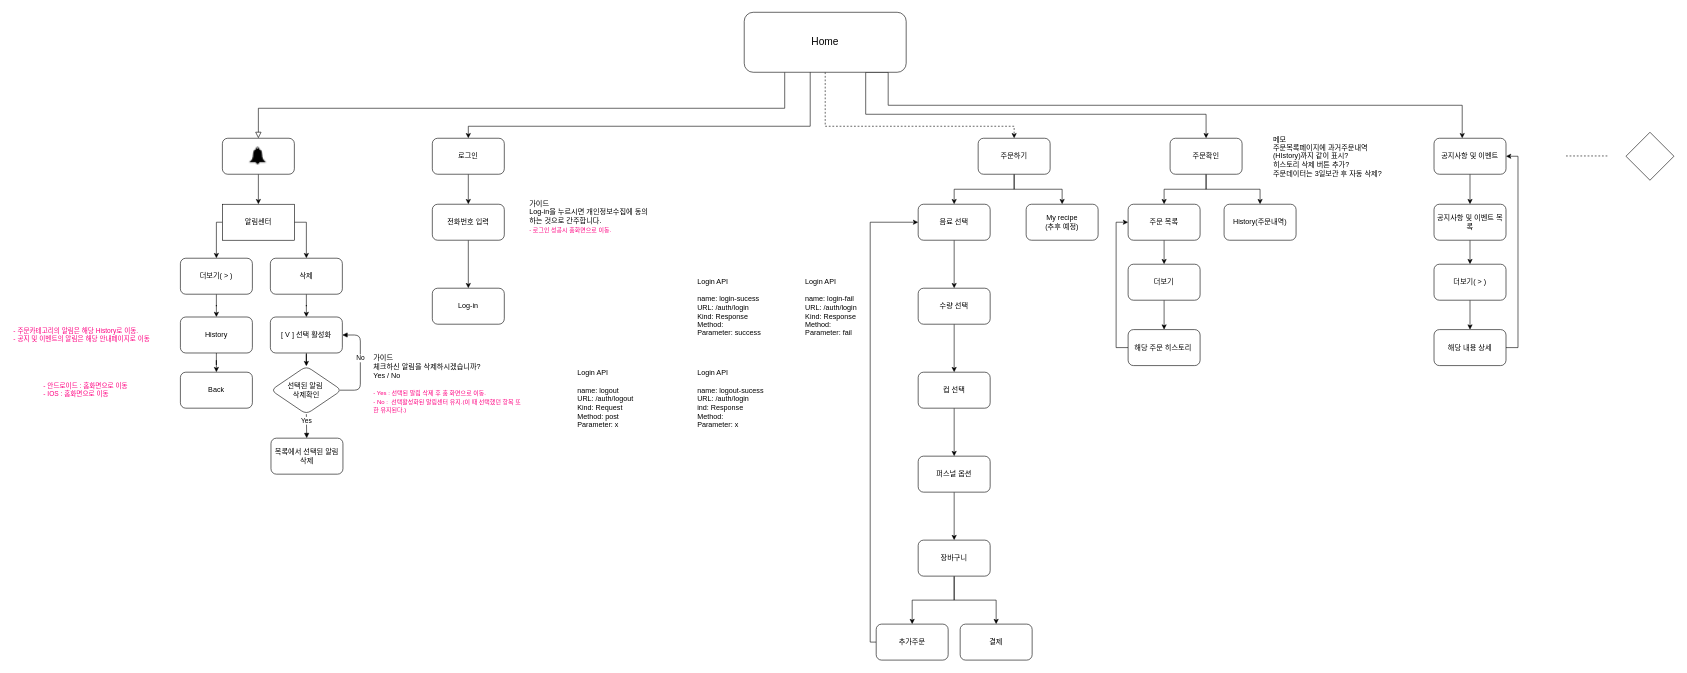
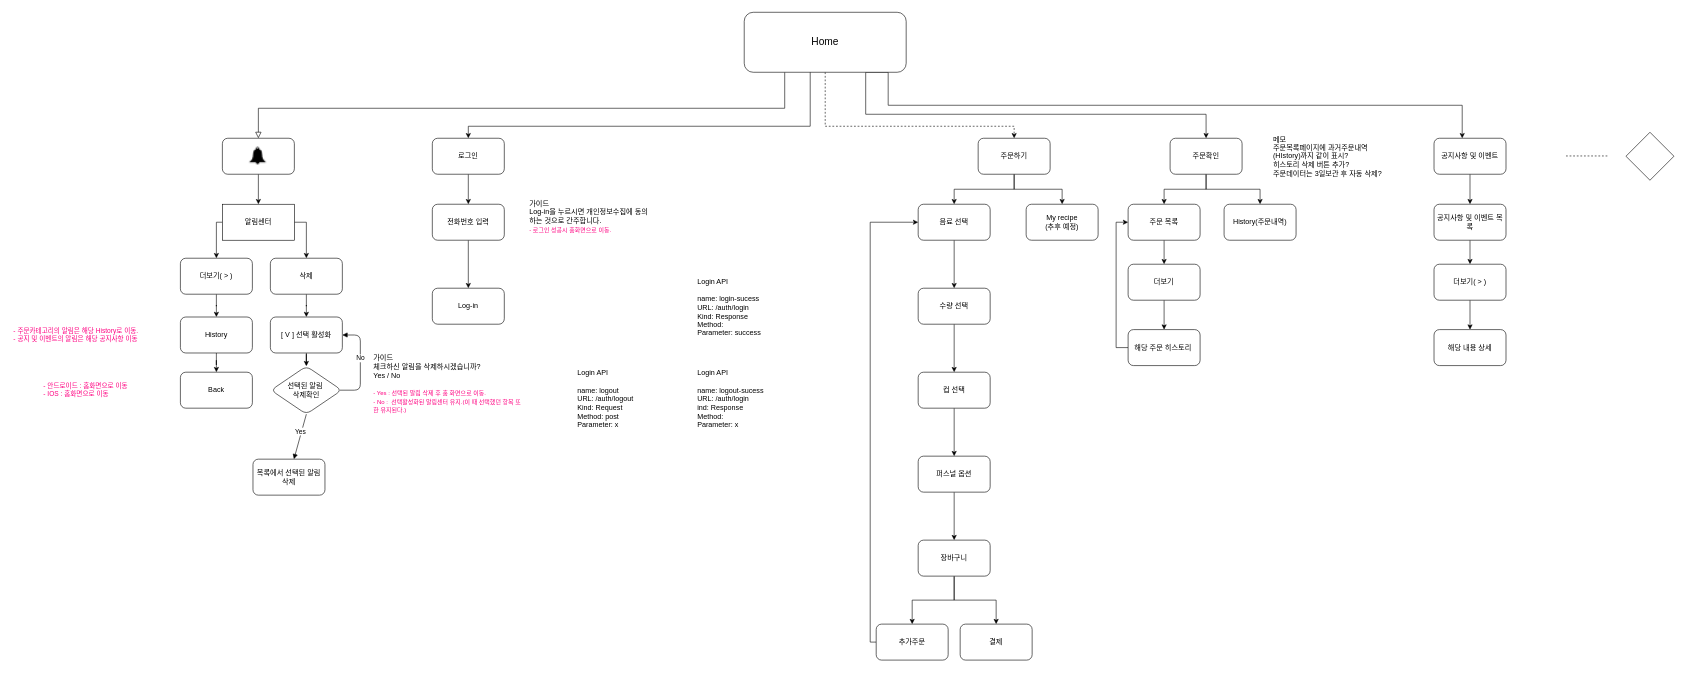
(861, 308) -> none
(88, 335) -> (83, 335)
(1513, 348) -> none
(307, 456) -> (289, 477)
